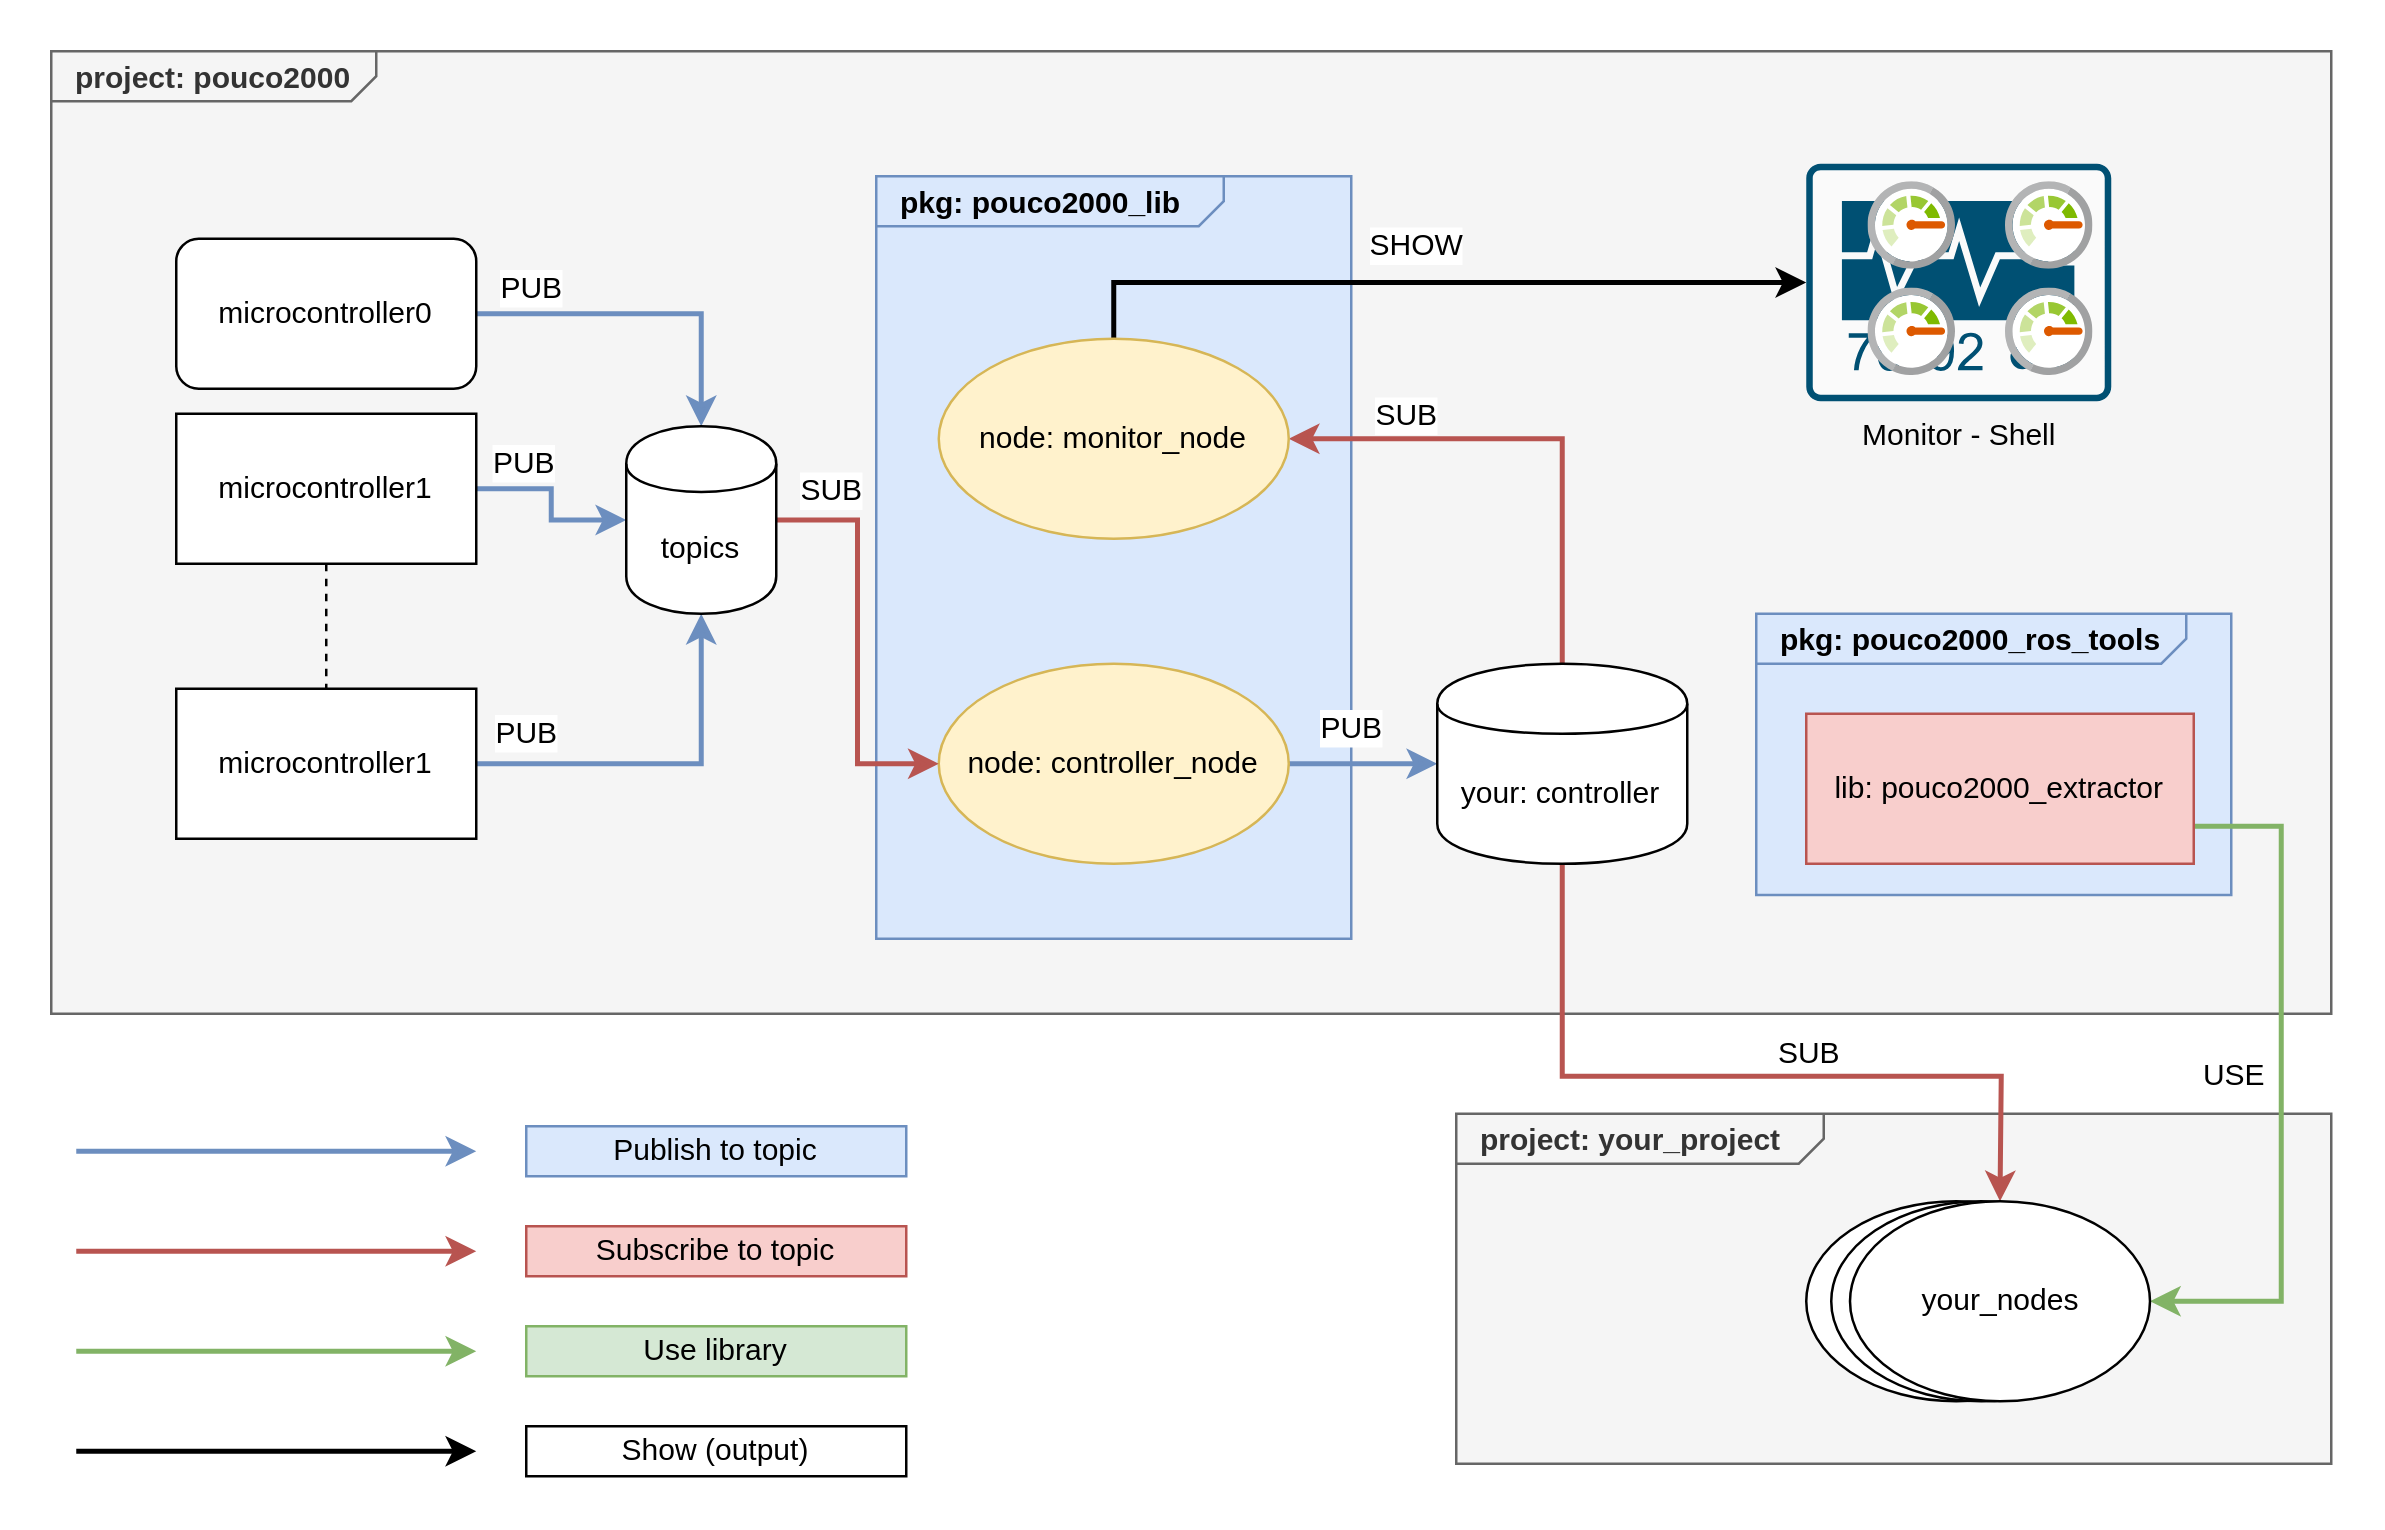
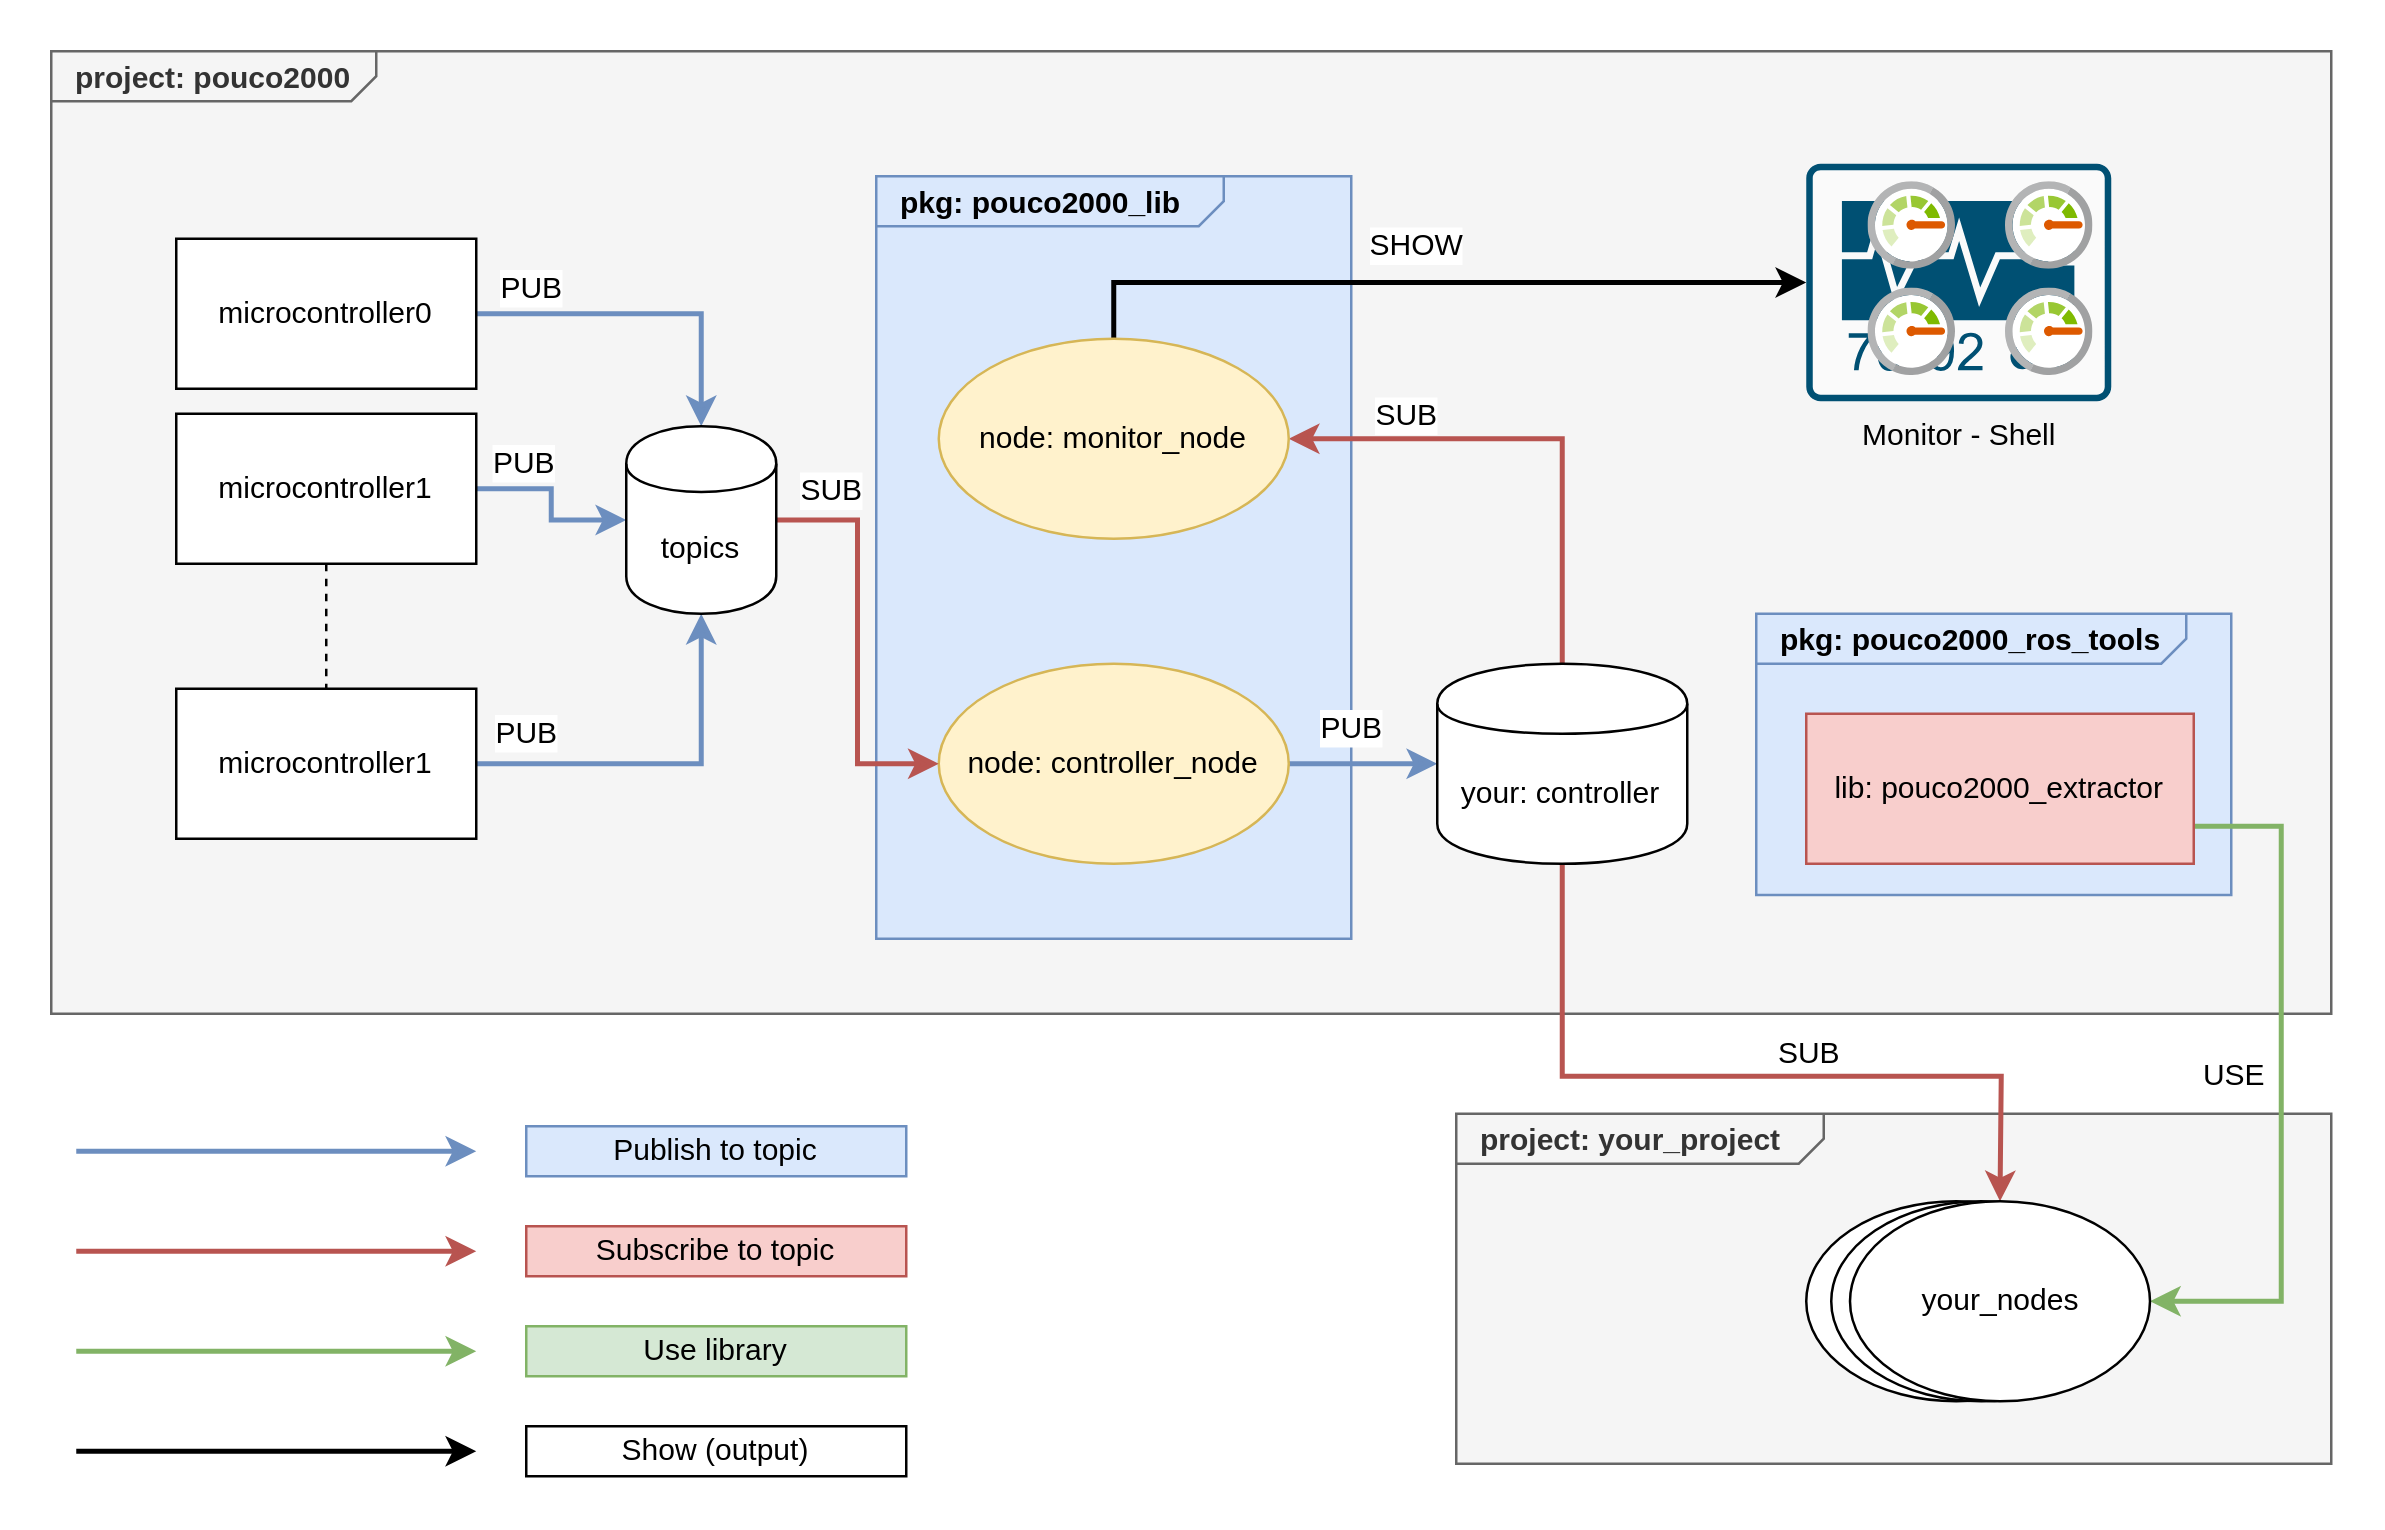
(326, 314) -> (326, 314)
